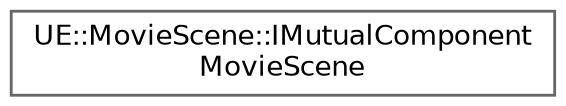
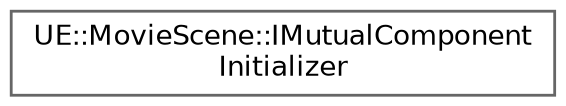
(283, 53) -> (283, 53)
